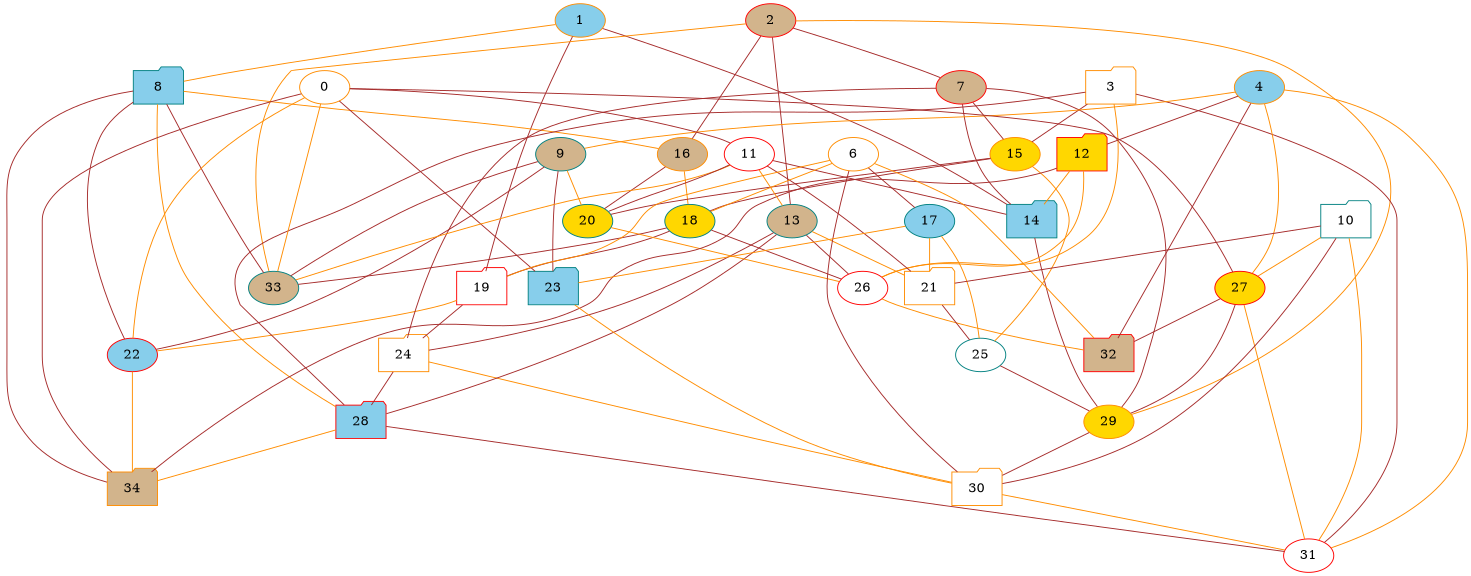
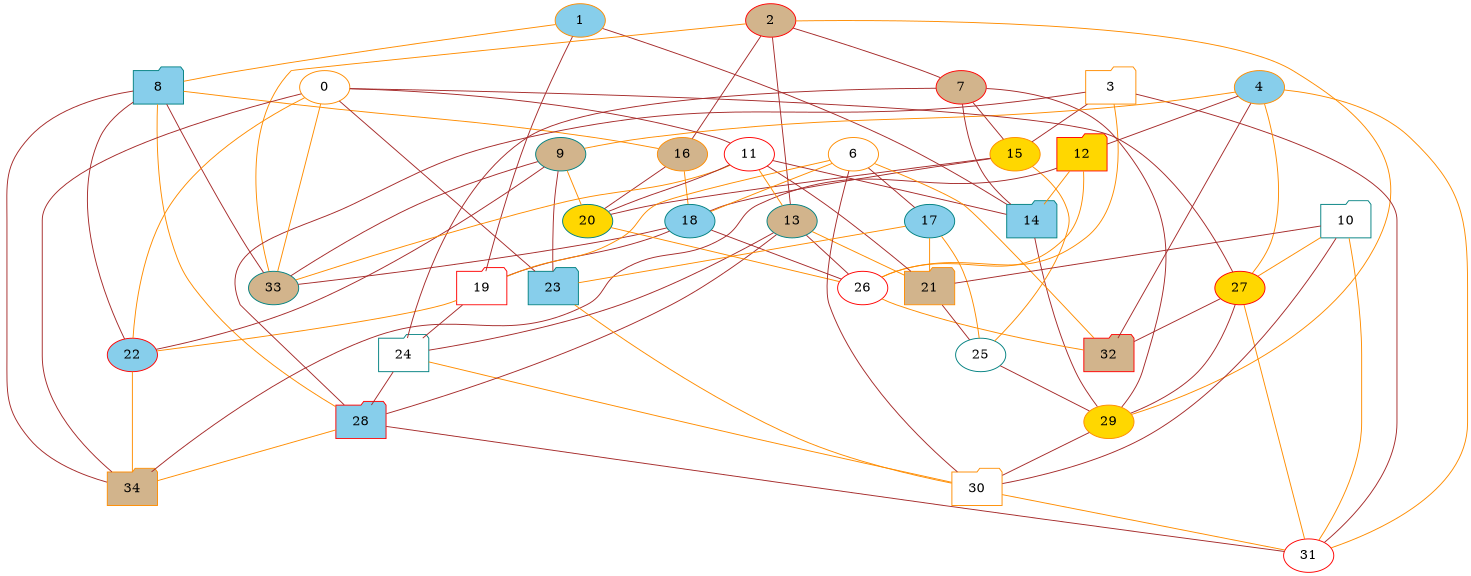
(690, 221) -> (690, 221)
(930, 288) -> (930, 288)
(404, 355) -> (404, 355)
